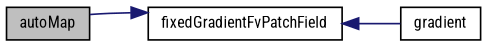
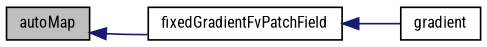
(110, 13) -> (127, 34)
